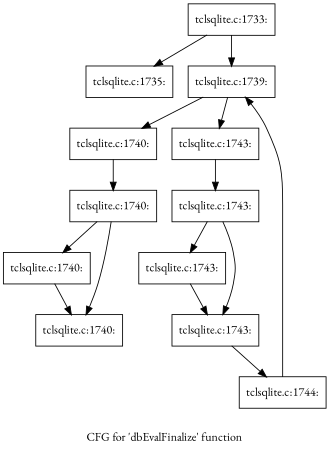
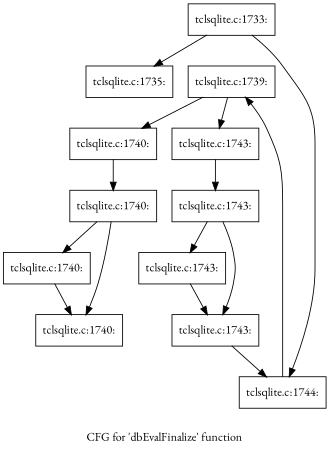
(232, 46) -> (315, 193)
